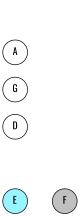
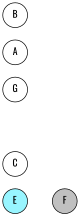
none -> (15, 15)
(15, 127) -> none
none -> (15, 164)
